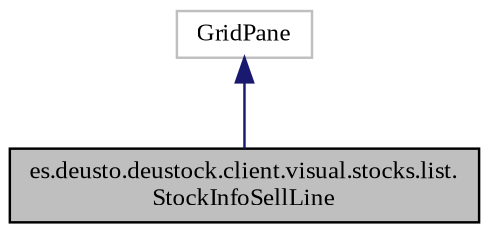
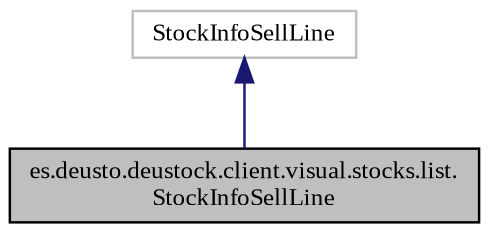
(244, 34) -> (244, 34)
